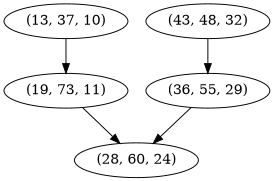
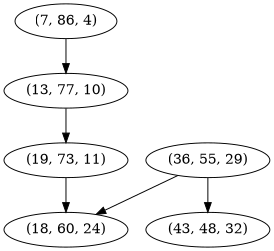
none -> (66, 21)
(66, 21) -> (66, 91)
(208, 51) -> (208, 190)
(136, 160) -> (66, 230)
